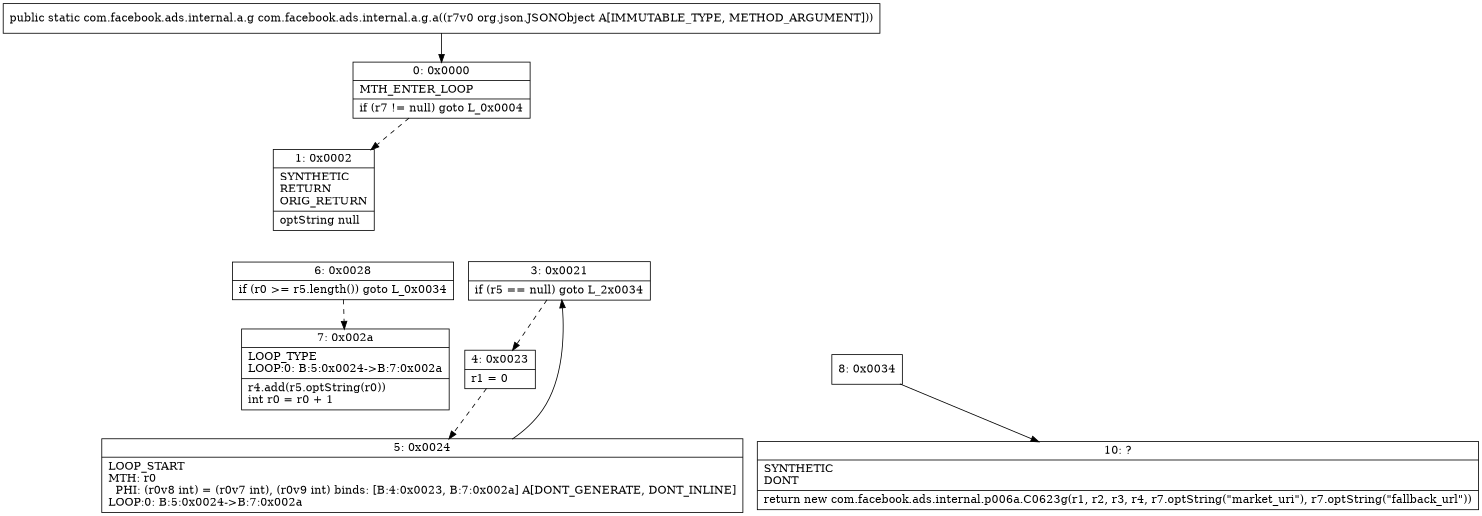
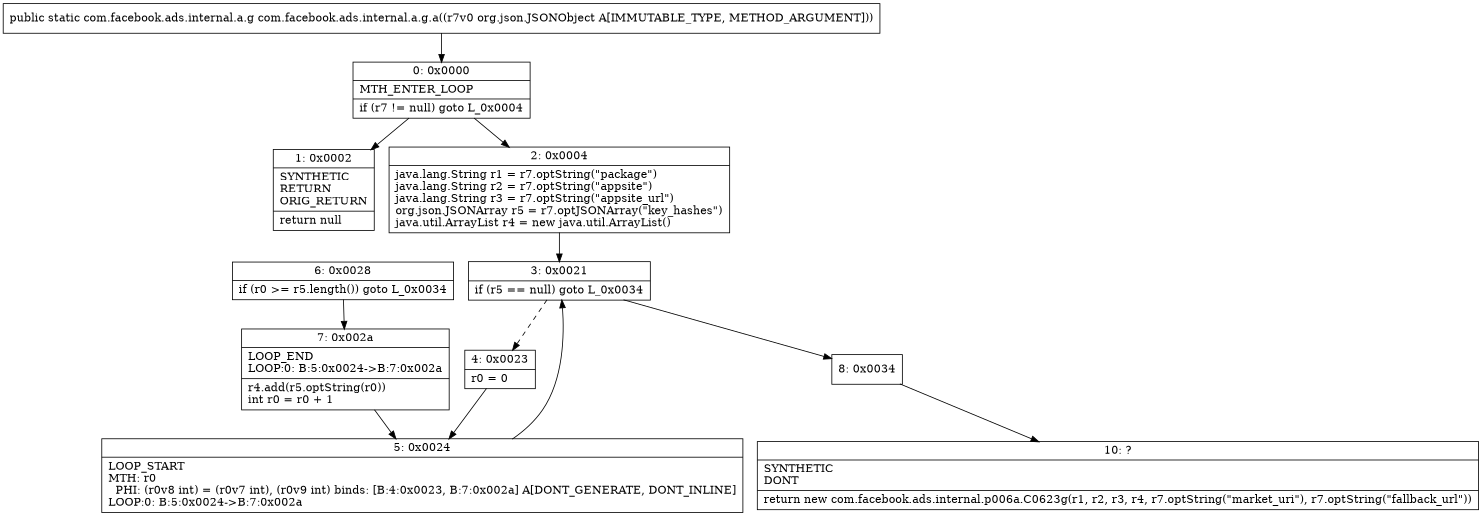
(393, 131) -> (393, 131)
none -> (559, 190)
(320, 220) -> (311, 220)
(559, 290) -> (559, 290)
(344, 310) -> (344, 310)
none -> (724, 328)
(283, 357) -> (281, 357)
(490, 379) -> (490, 379)
(470, 411) -> (470, 411)
none -> (383, 421)
